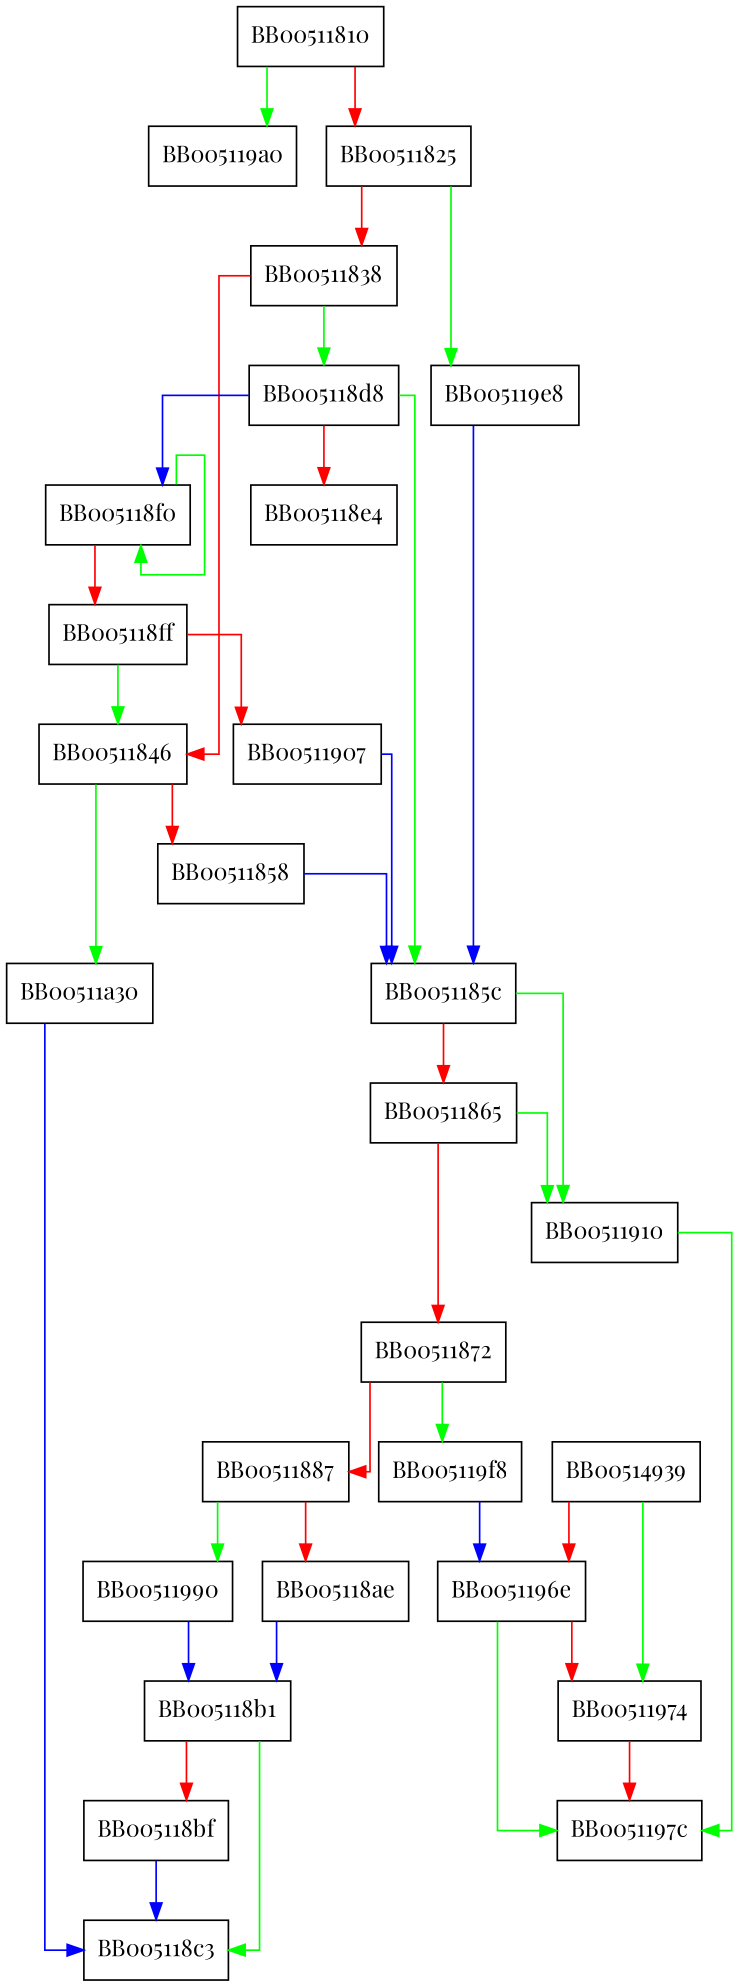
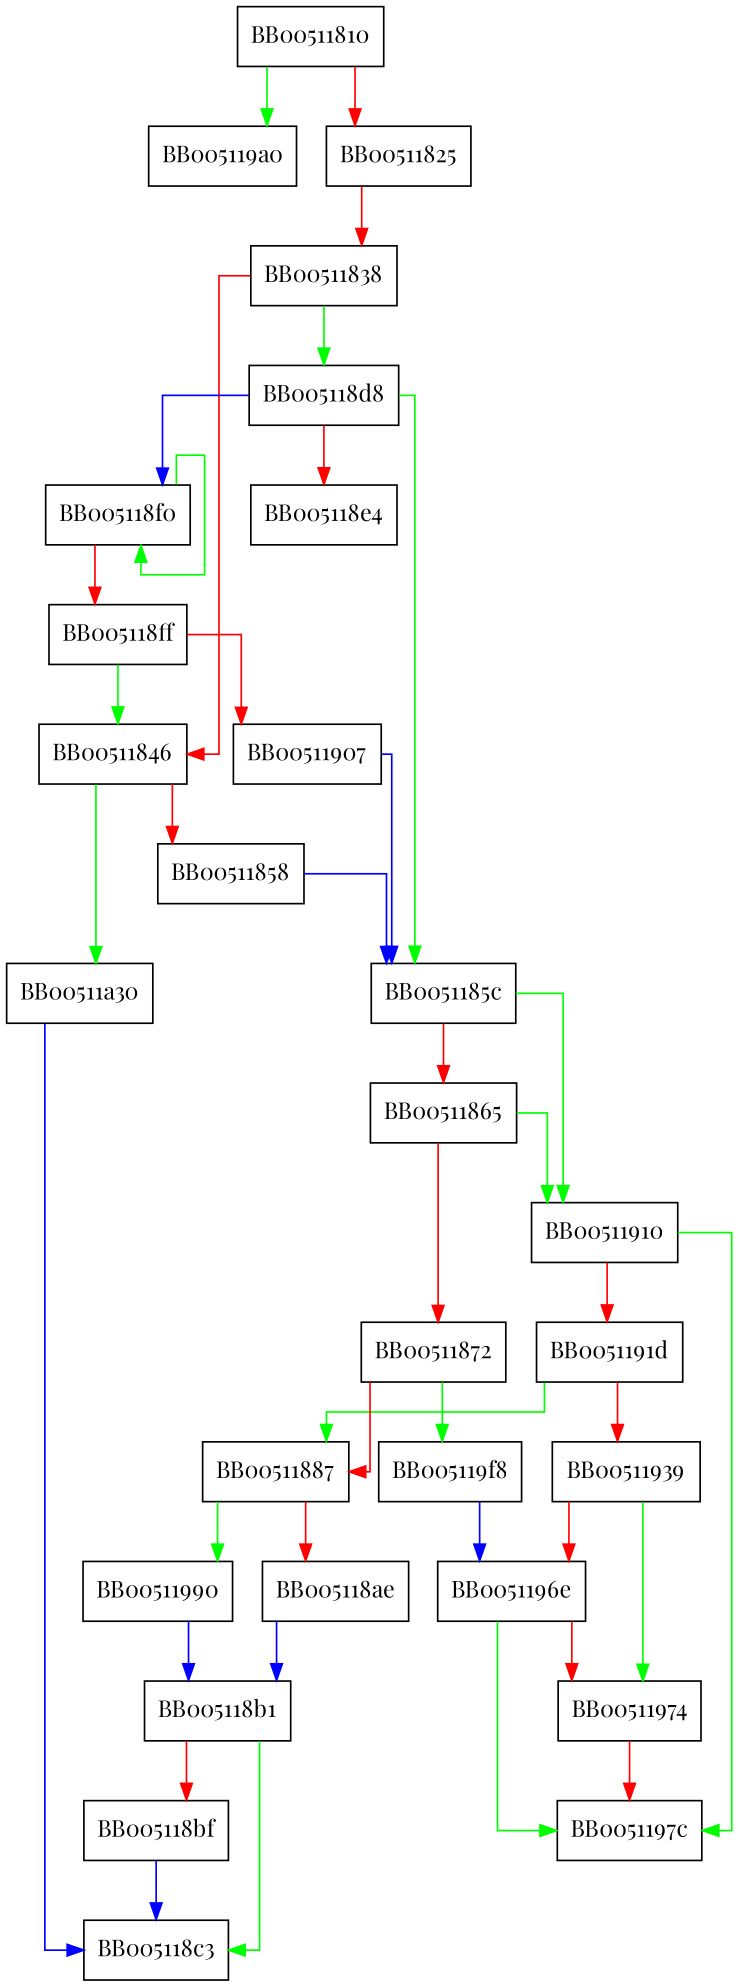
(505, 395) -> none
none -> (610, 1352)
(626, 1472) -> (626, 1472)
